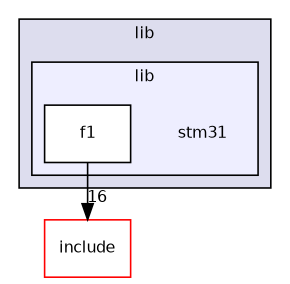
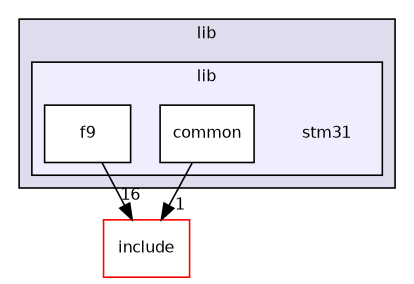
(88, 134) -> (88, 134)
none -> (207, 134)
